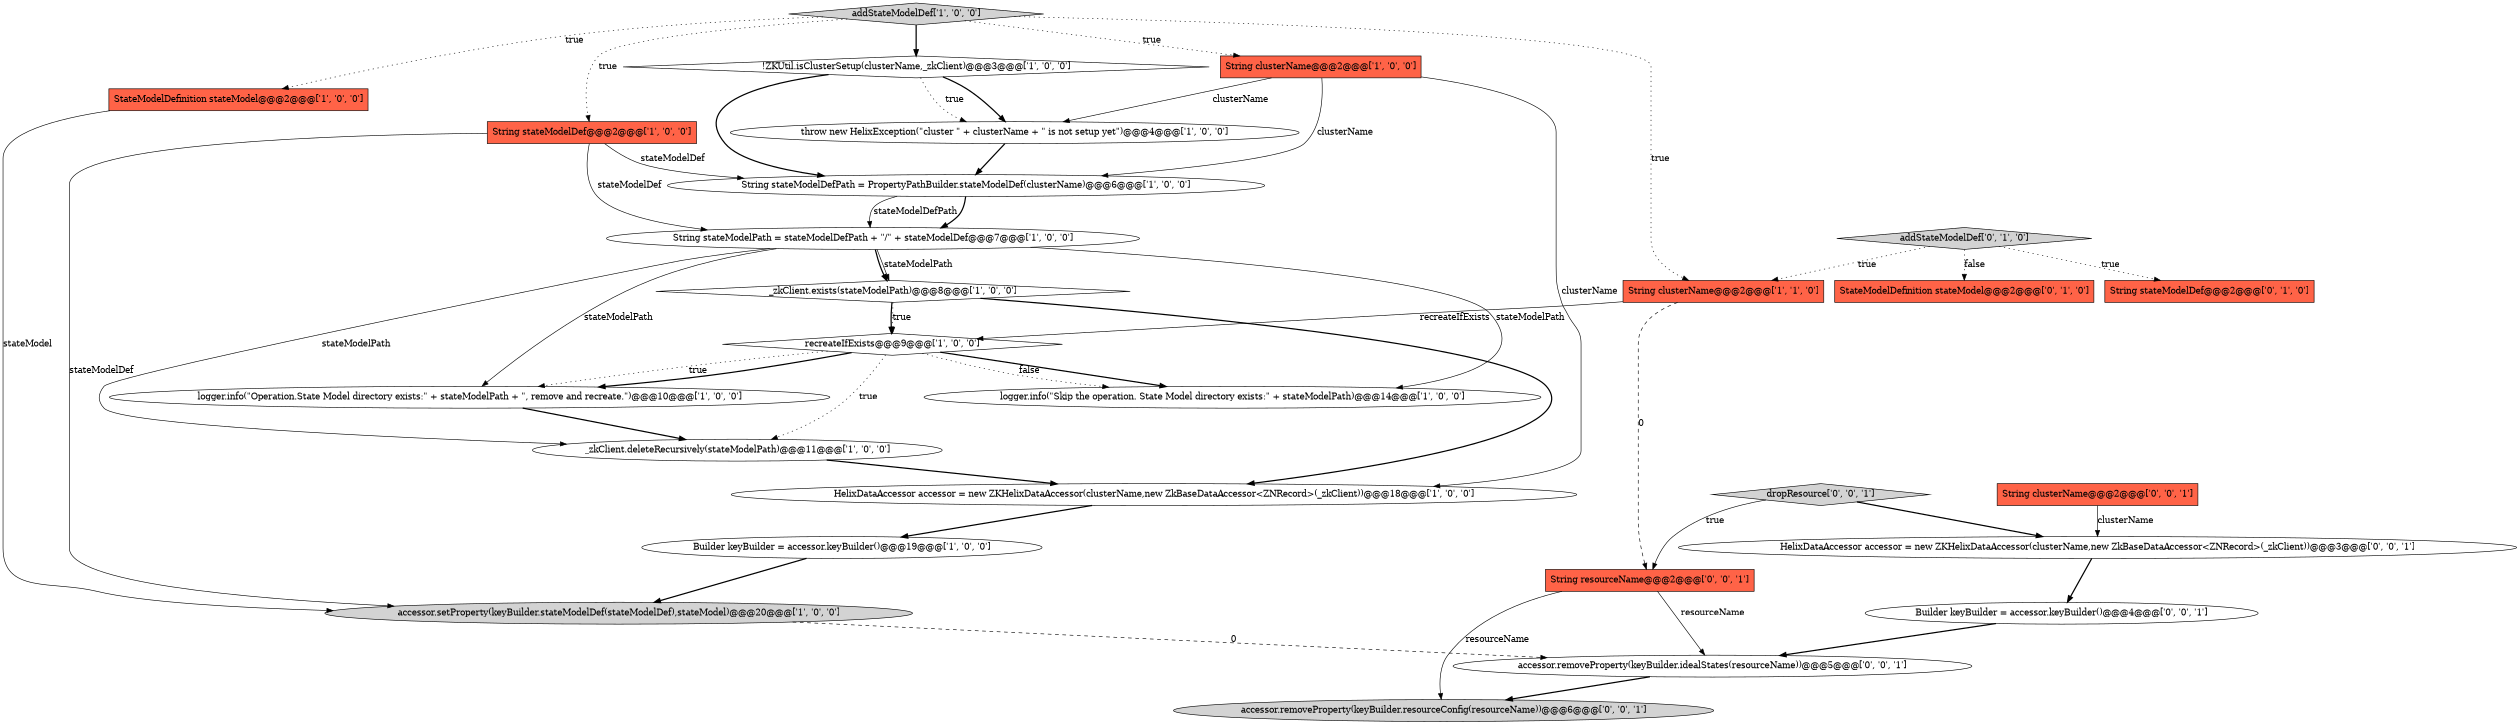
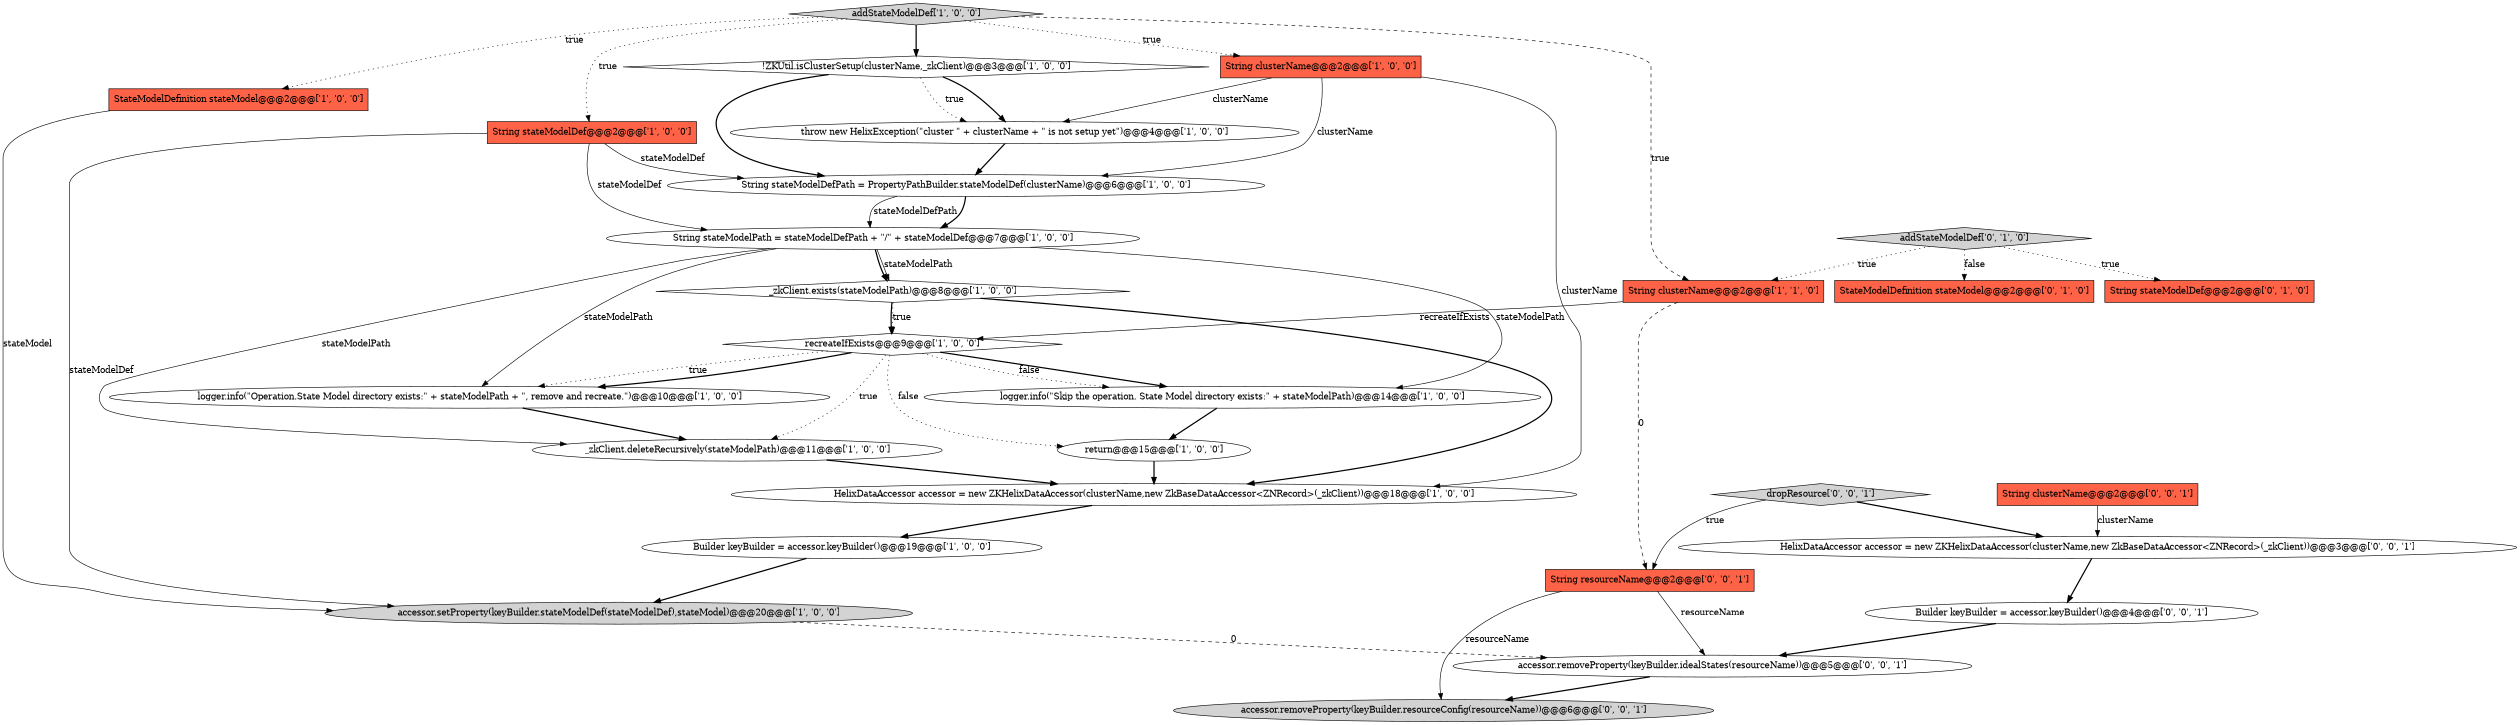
(1448, 34) -> (1448, 34)
none -> (1154, 450)
